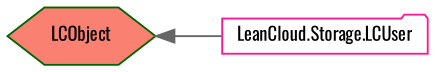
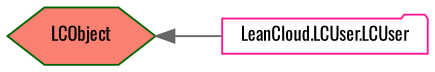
(325, 36) -> (325, 36)
